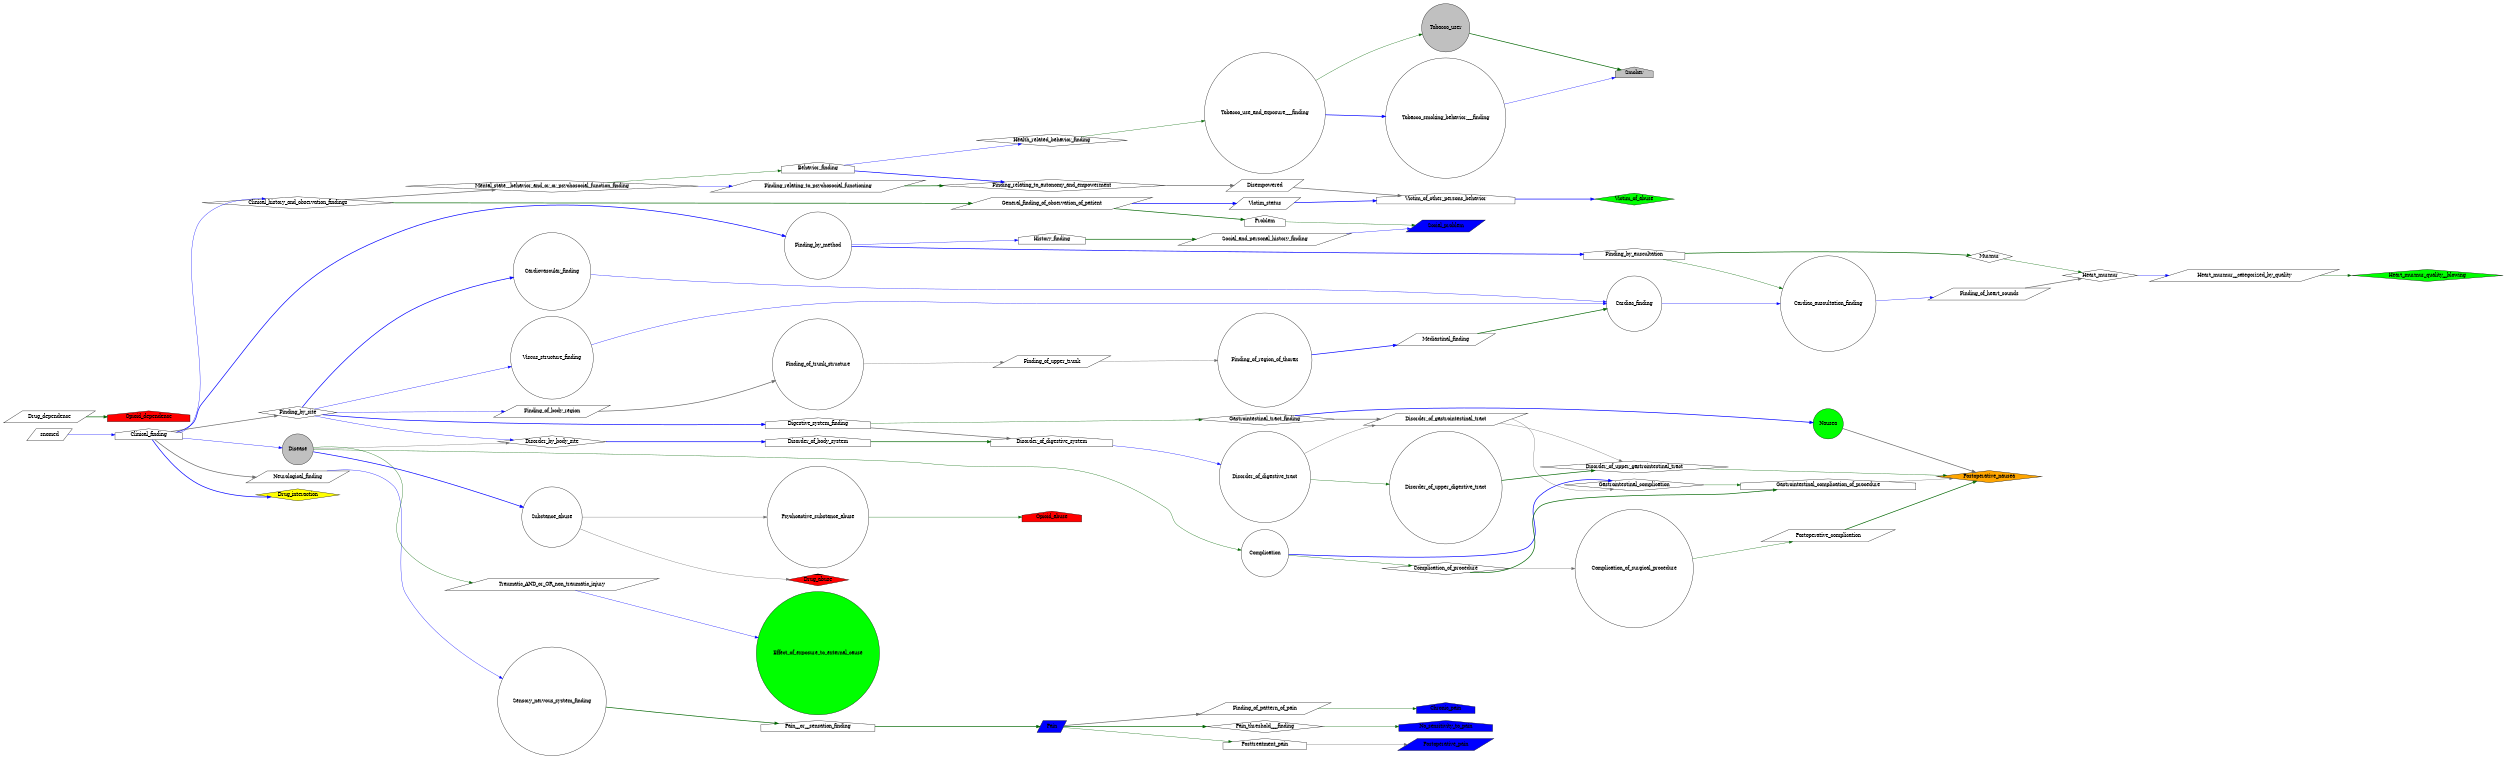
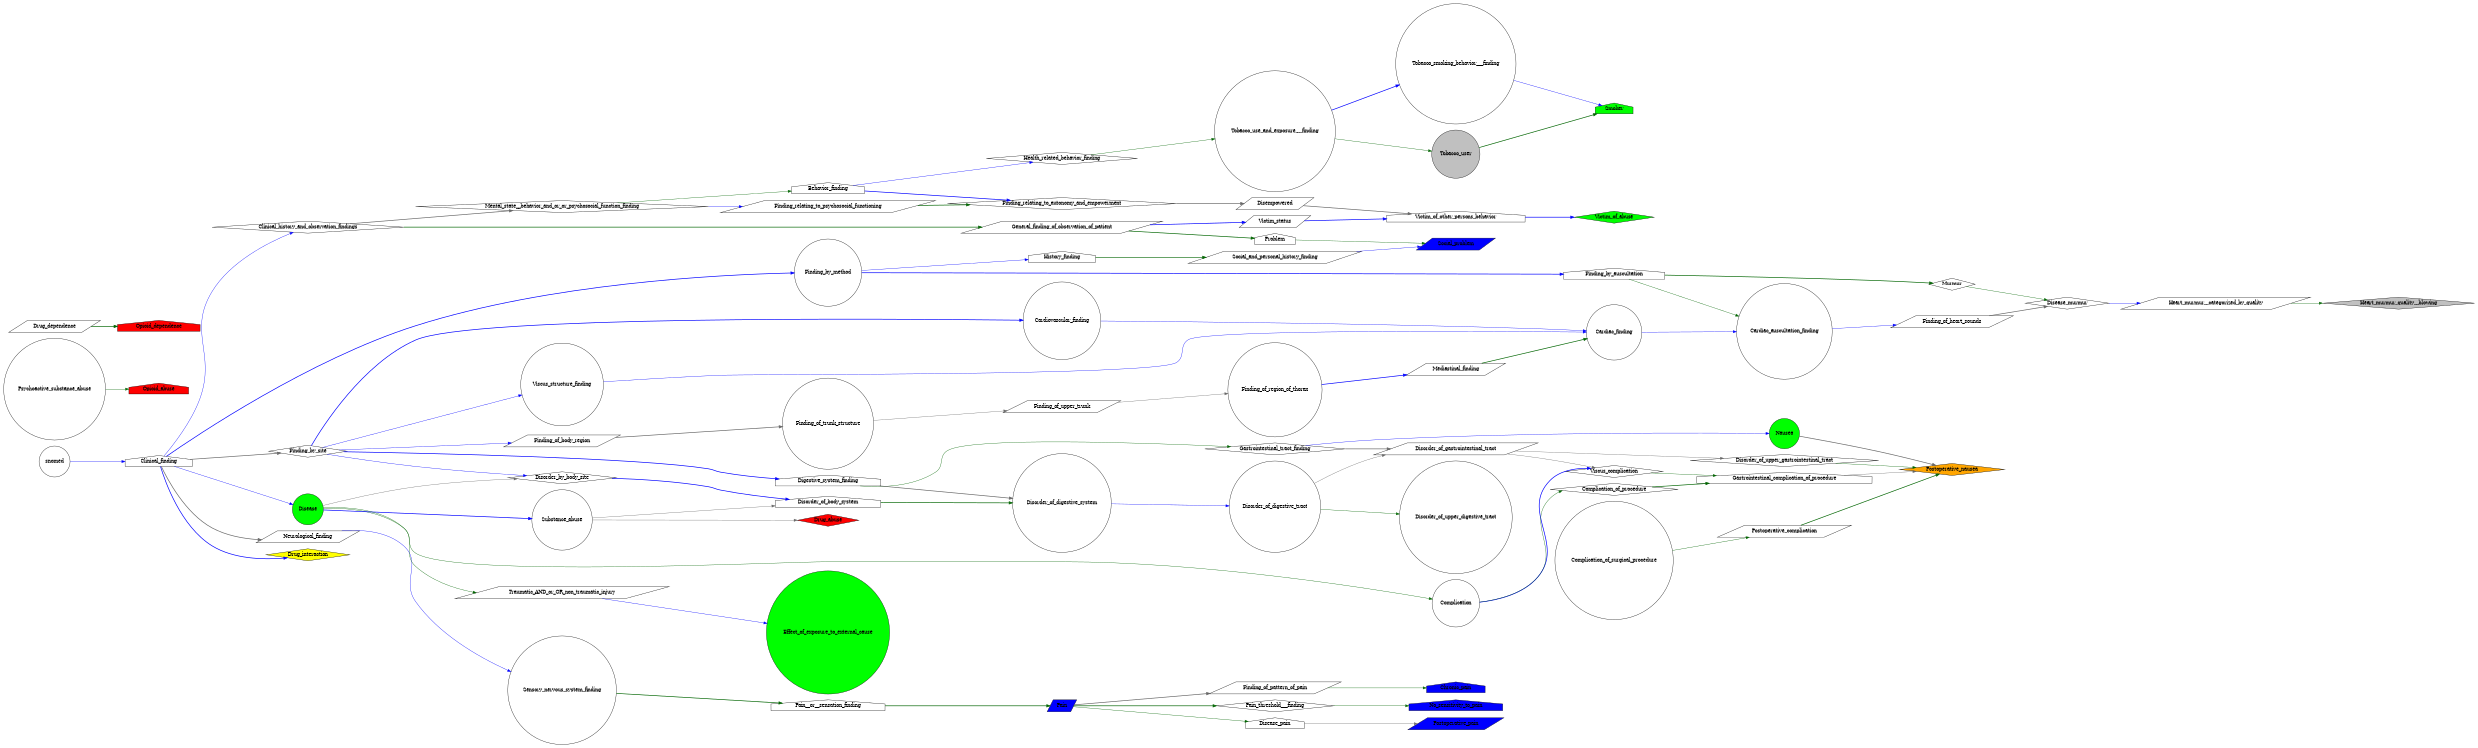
(1634, 73) -> (1614, 109)
(2100, 275) -> (2067, 303)
(2427, 275) -> (2399, 303)
(1552, 409) -> (1536, 434)
(50, 435) -> (55, 462)
(1052, 442) -> (1062, 503)
(298, 449) -> (308, 509)
(1546, 475) -> none
(1634, 485) -> (1614, 471)
(673, 517) -> (682, 512)
(1541, 569) -> none
(1265, 744) -> (1275, 724)
